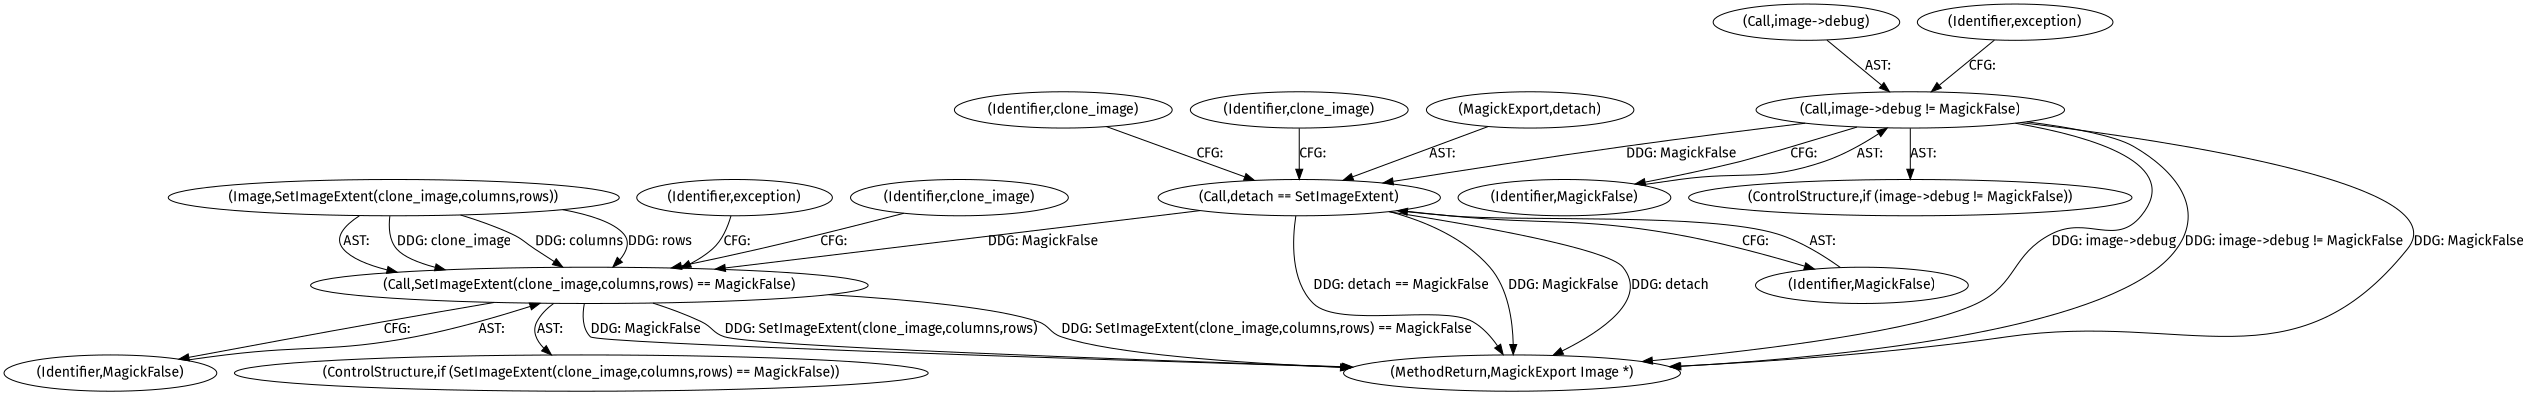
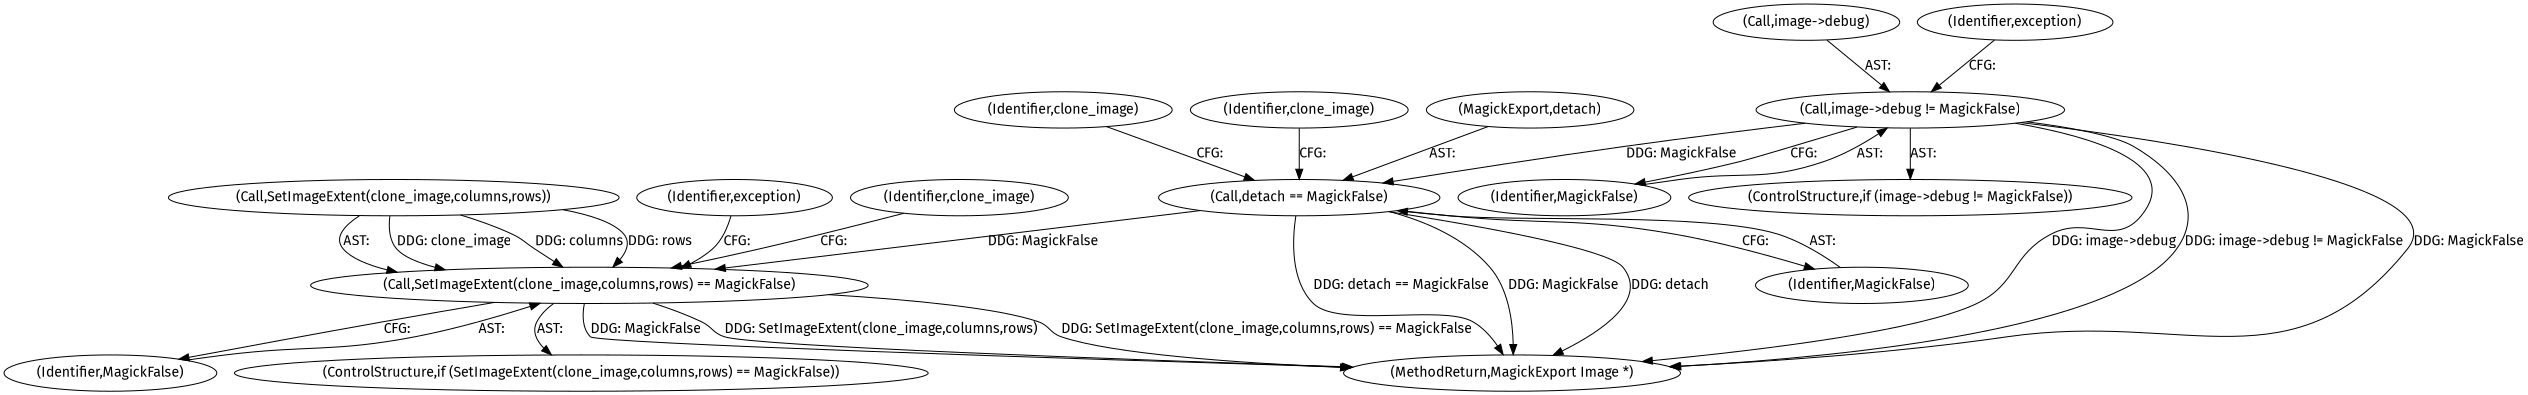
(394, 198) -> (394, 198)
(1299, 198) -> (1299, 198)
